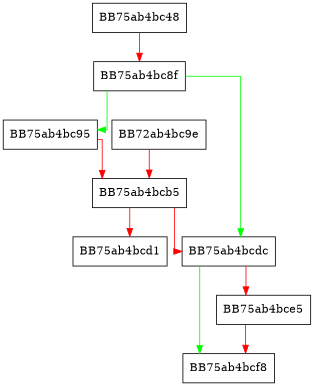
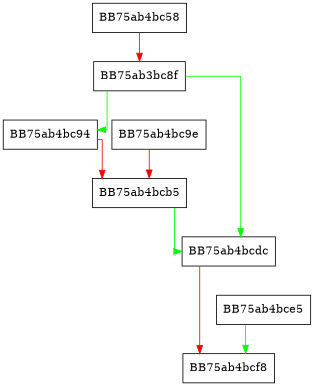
(140, 18) -> (140, 18)
(140, 76) -> (140, 76)
(50, 135) -> (50, 135)
(159, 135) -> (159, 135)
(175, 230) -> (175, 230)
(120, 251) -> none
(246, 276) -> none
(200, 306) -> (200, 306)
(246, 335) -> (246, 335)
